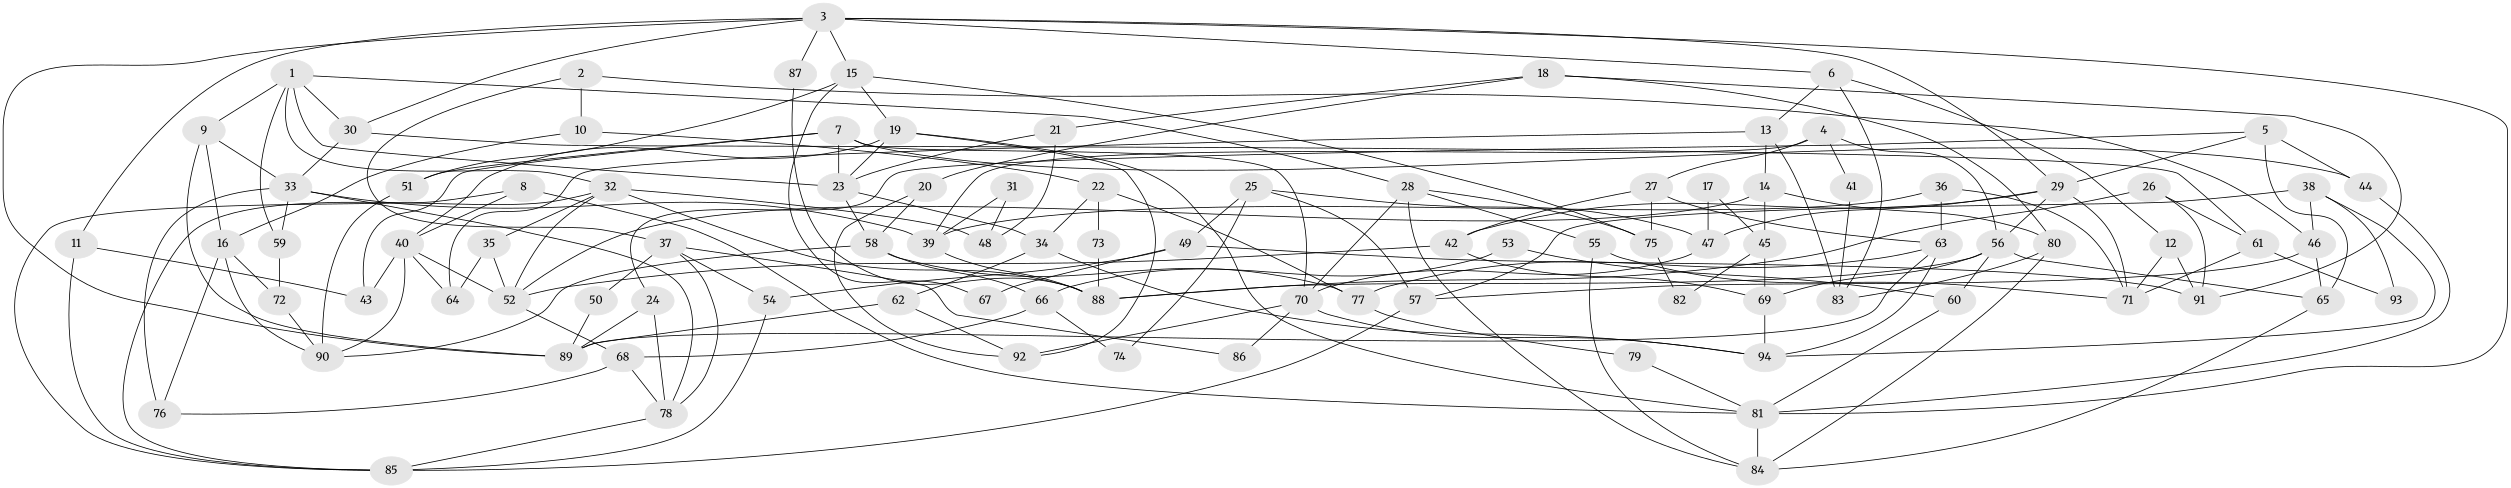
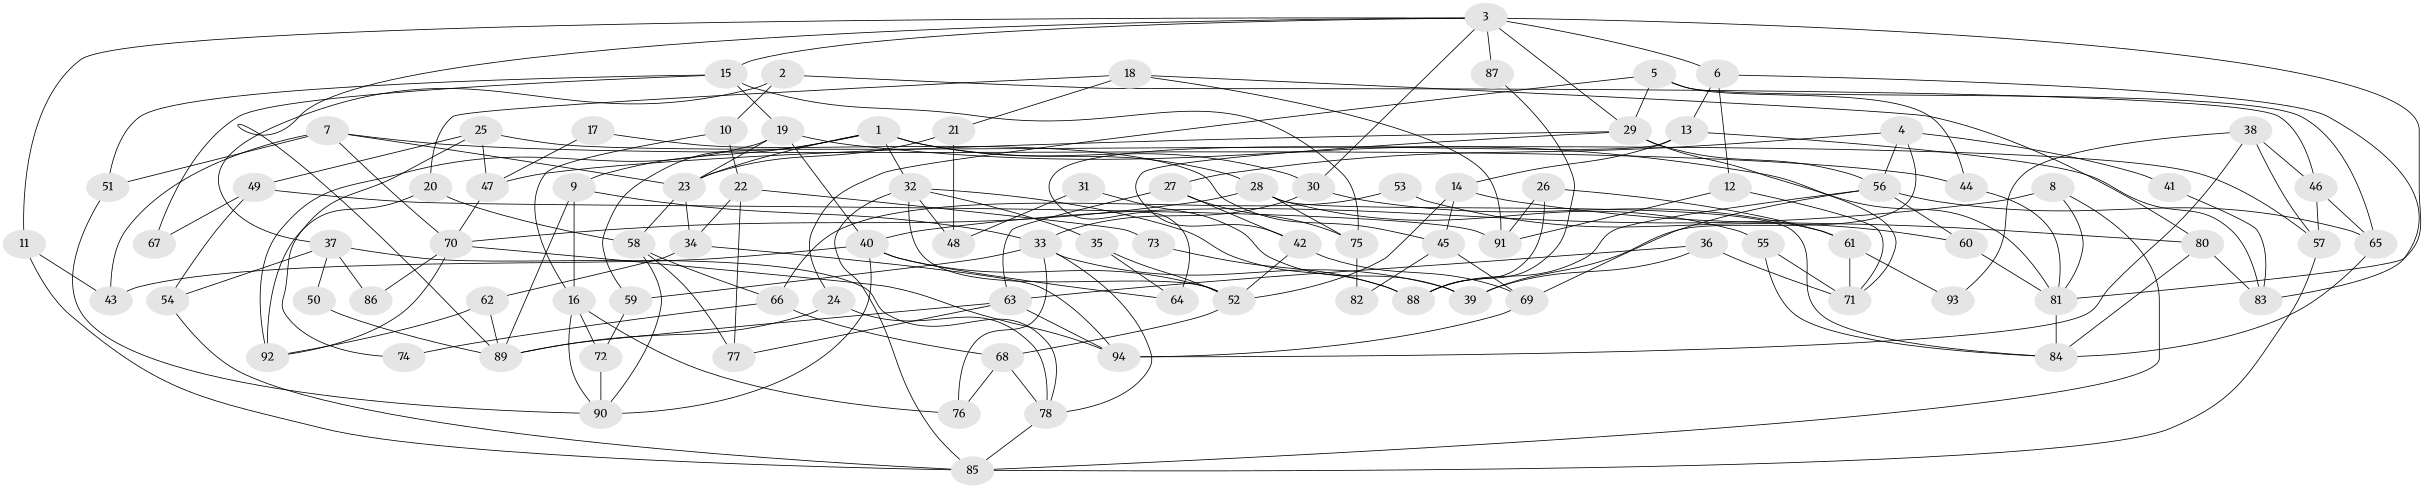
(1014, 272) -> none
(1635, 358) -> none
